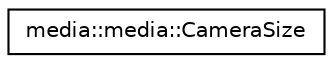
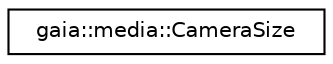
(166, 32) -> (166, 32)
